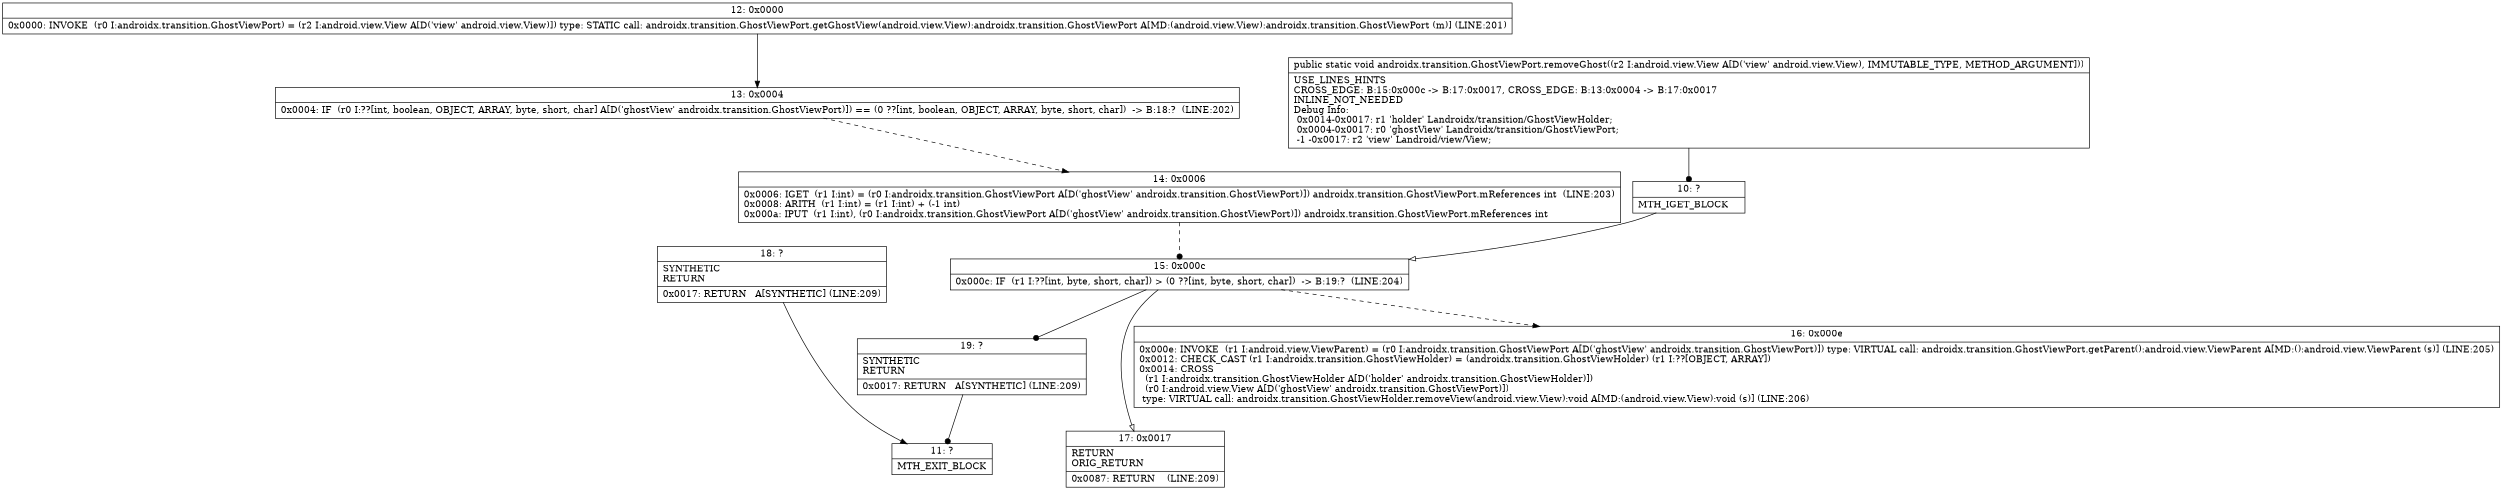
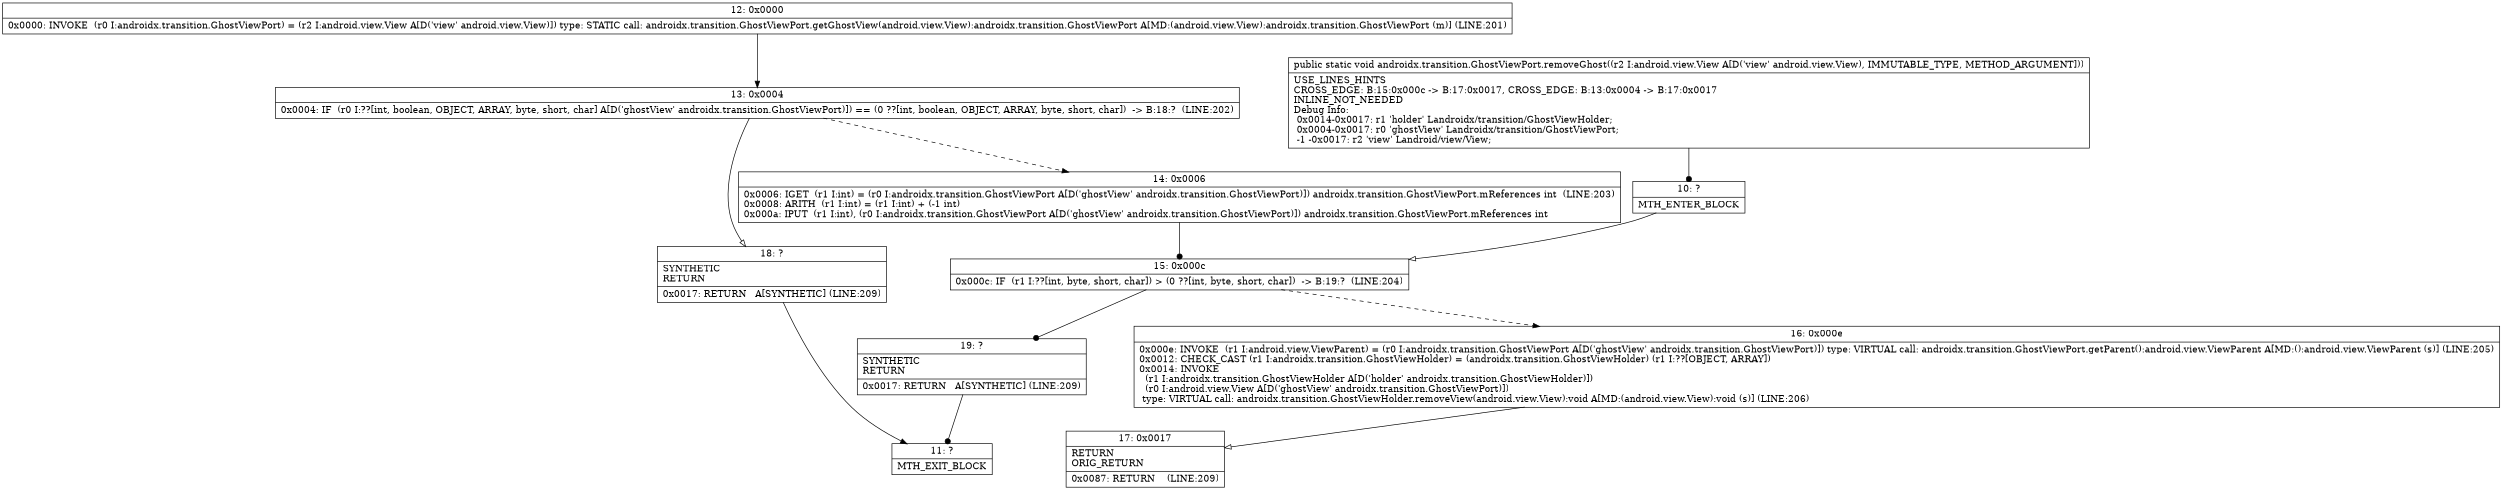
none -> (729, 179)
(1683, 205) -> (1689, 205)
(1180, 238) -> (1180, 238)
(1122, 352) -> (1378, 427)
(1180, 369) -> (1183, 369)
